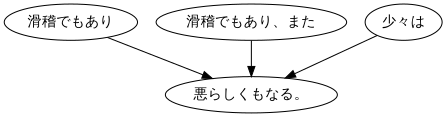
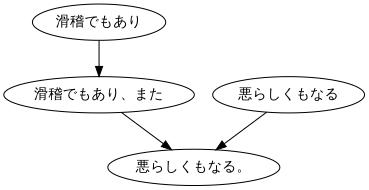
(404, 22) -> (289, 95)
(155, 56) -> (99, 54)
